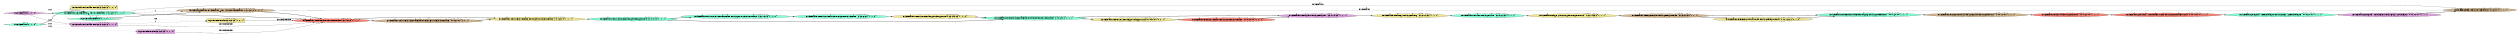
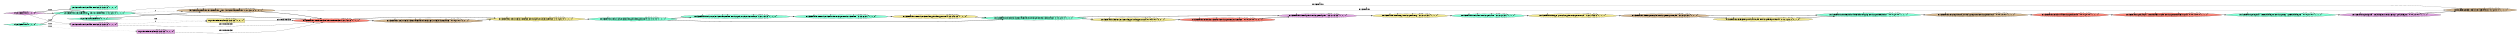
(94, 7) -> (94, 7)
(52, 10) -> (52, 10)
